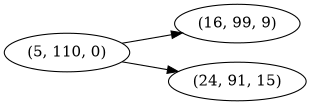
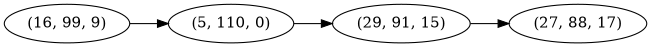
none -> (578, 24)
(147, 39) -> (144, 24)
(237, 81) -> (401, 24)
